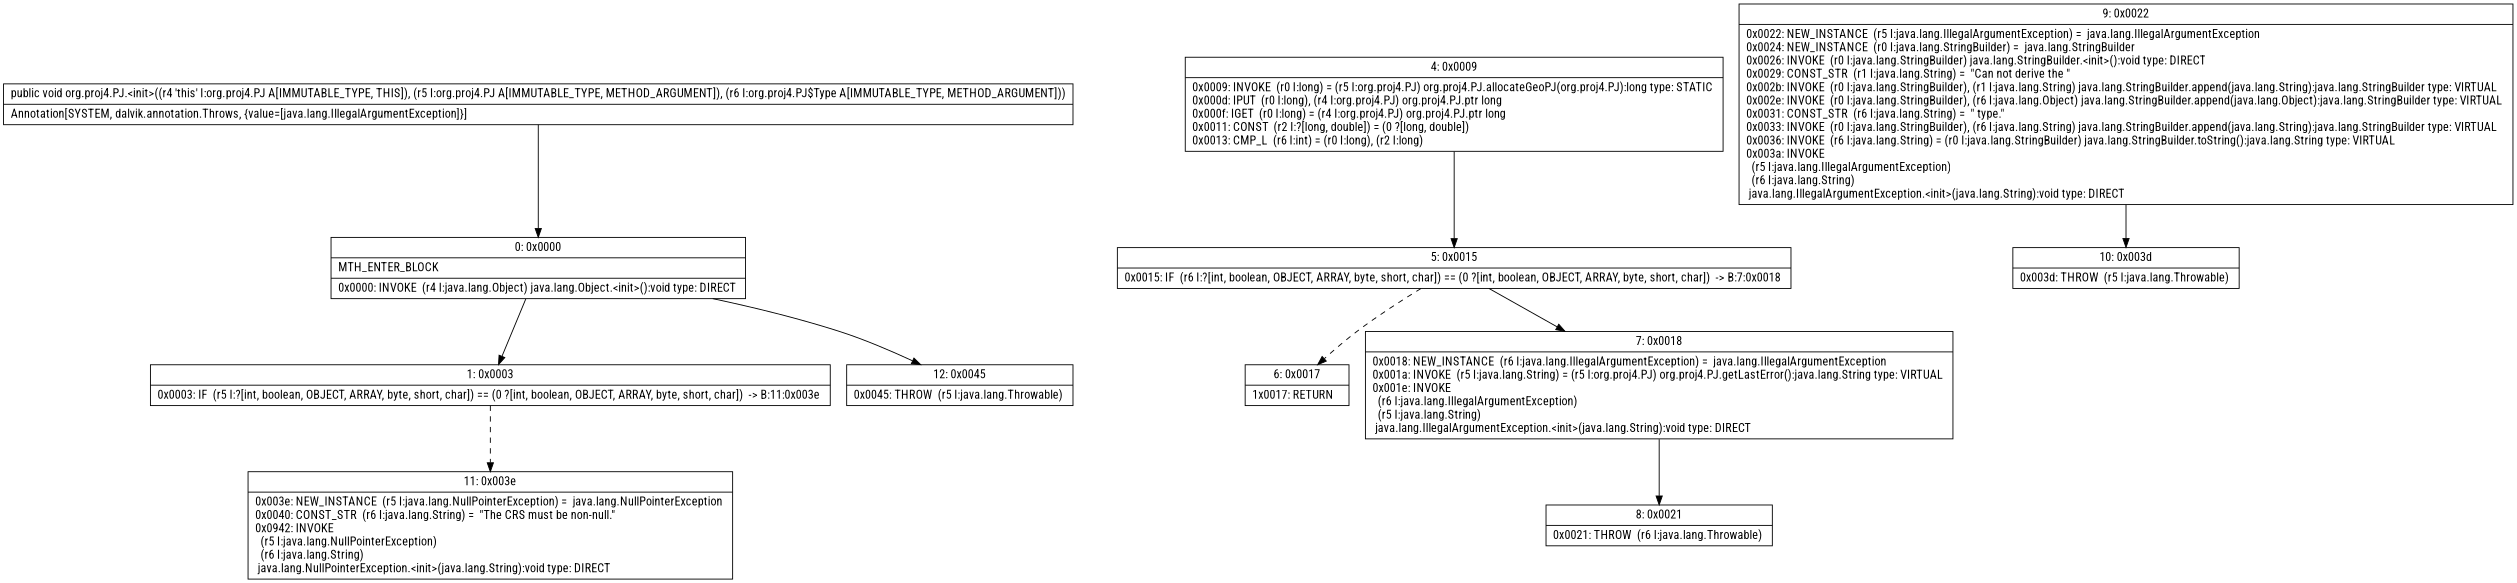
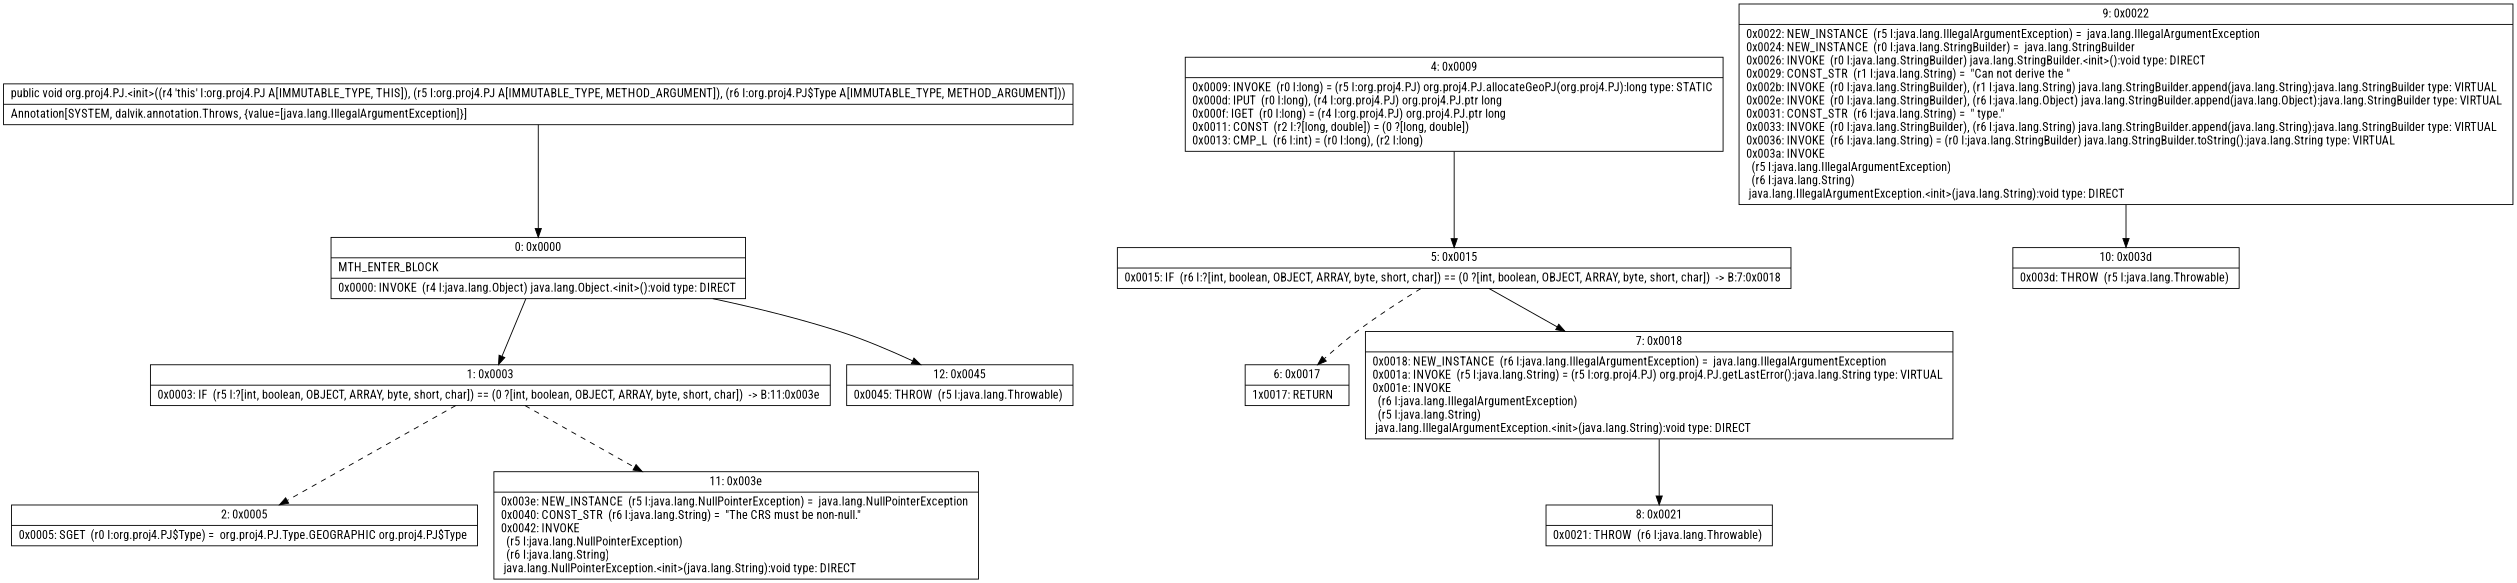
none -> (245, 525)
(297, 529) -> (543, 529)
